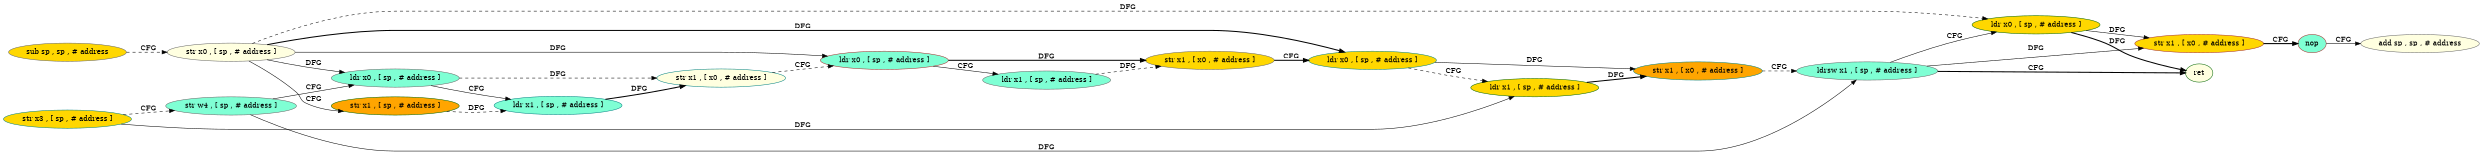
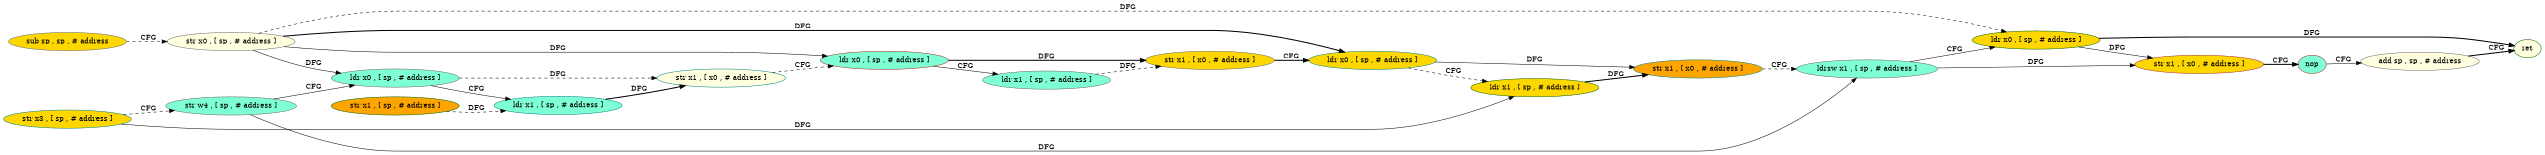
(2059, 72) -> (2489, 54)
(293, 90) -> none
